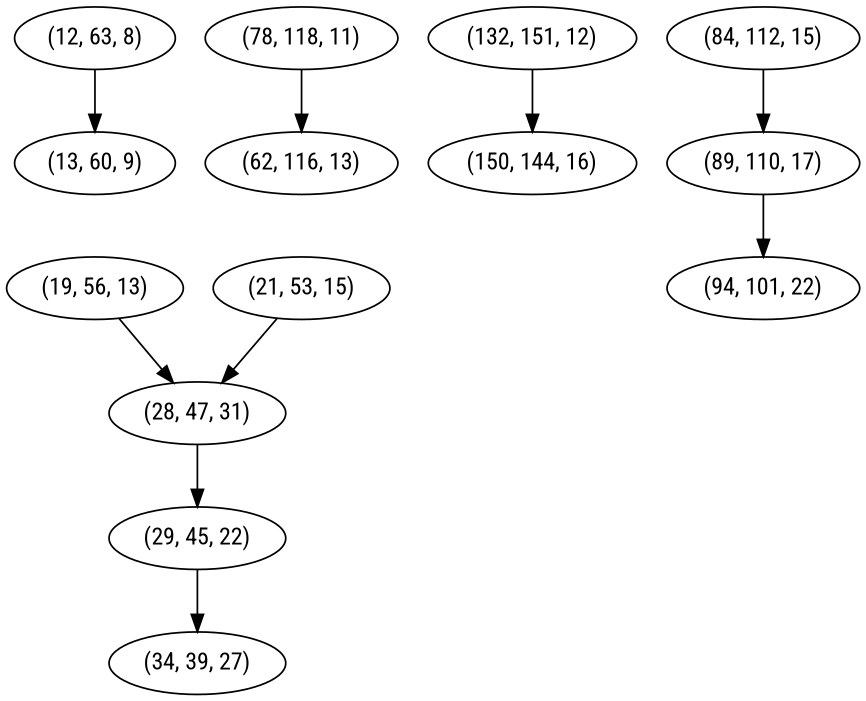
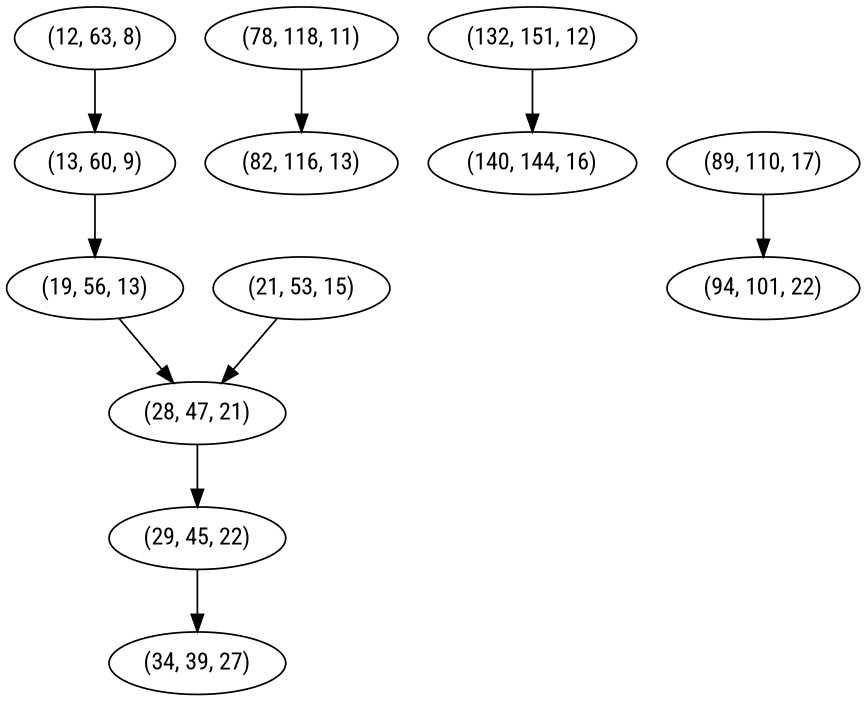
(763, 38) -> none
(302, 163) -> (302, 163)
(532, 163) -> (532, 163)
none -> (95, 217)
(197, 413) -> (197, 413)
